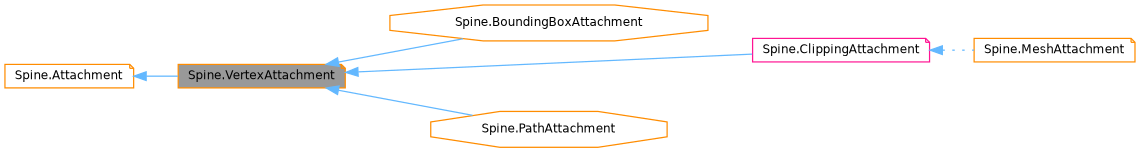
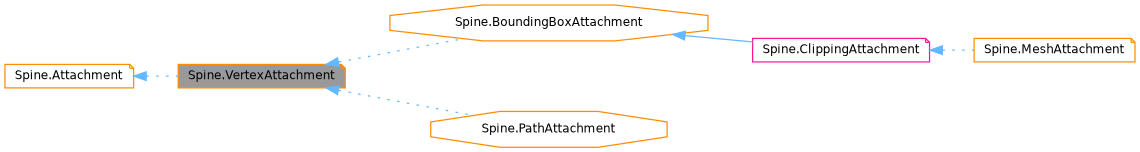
(401, 50) -> (401, 50)
(555, 63) -> (719, 39)
(162, 76) -> (162, 76)
(406, 103) -> (406, 103)
